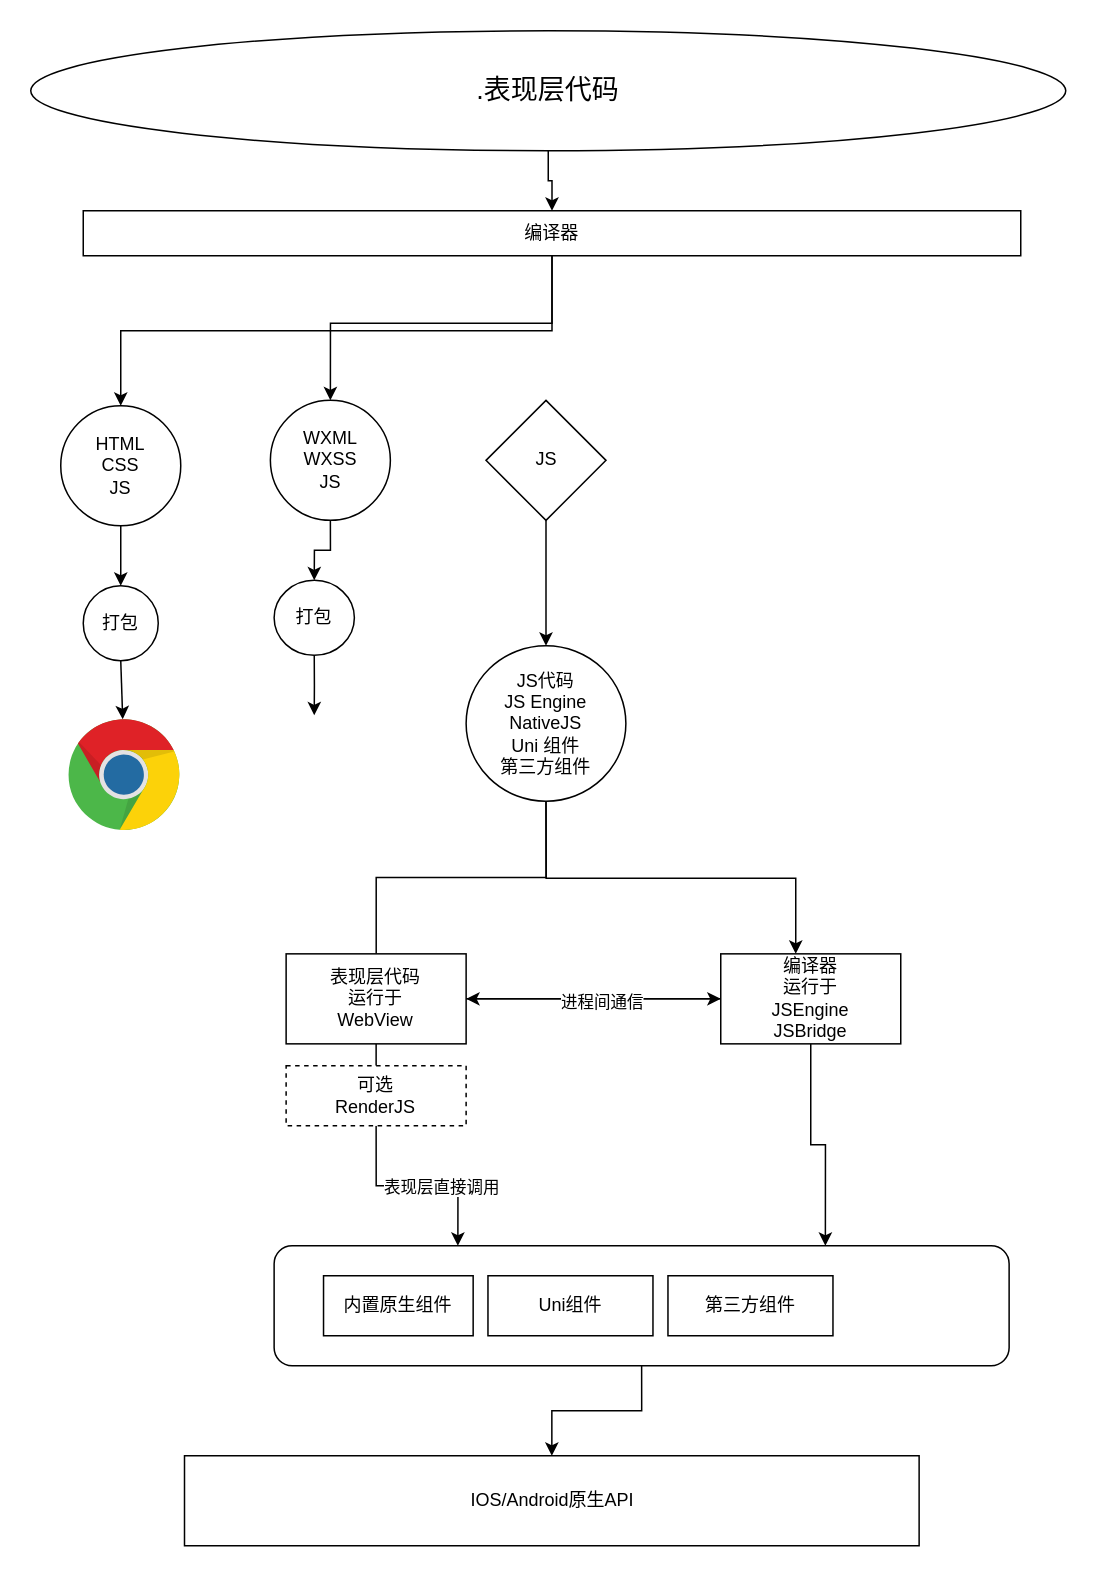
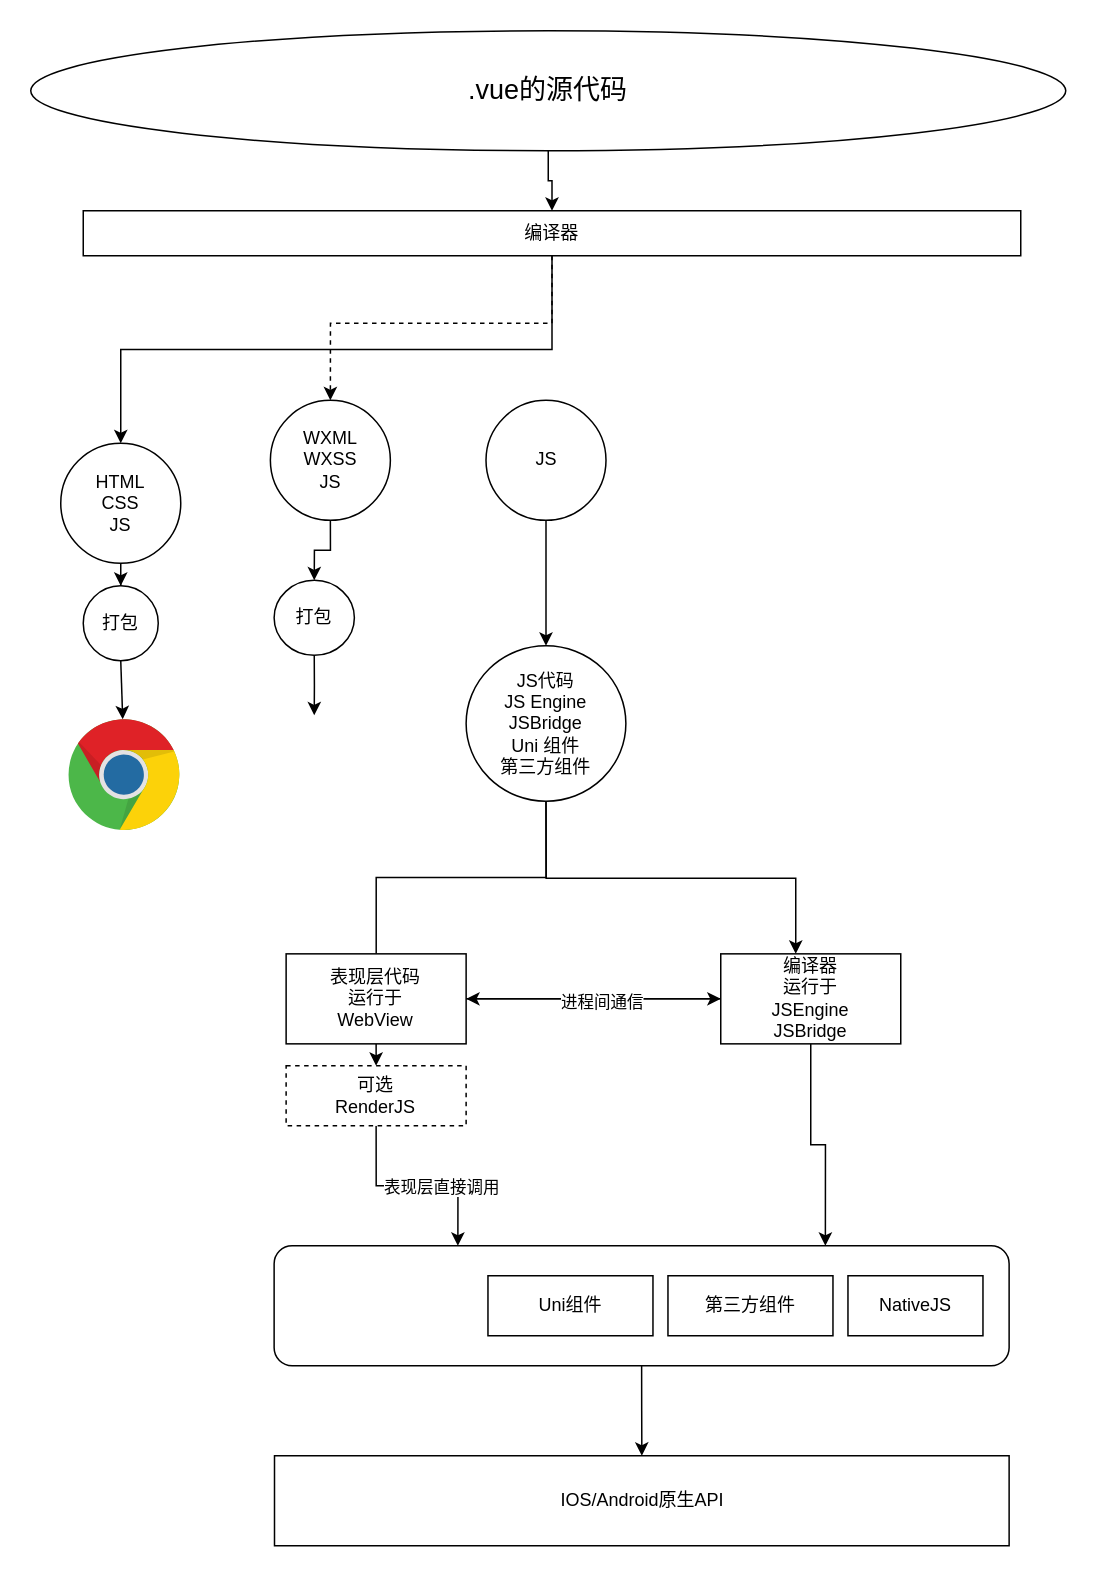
(548, 91) -> (548, 91)
(409, 323) -> (409, 323)
(546, 460) -> (546, 460)
(121, 466) -> (121, 503)
(546, 724) -> (546, 724)
(376, 1057) -> (376, 1054)
(398, 1306) -> none
none -> (915, 1306)
(552, 1501) -> (642, 1501)
